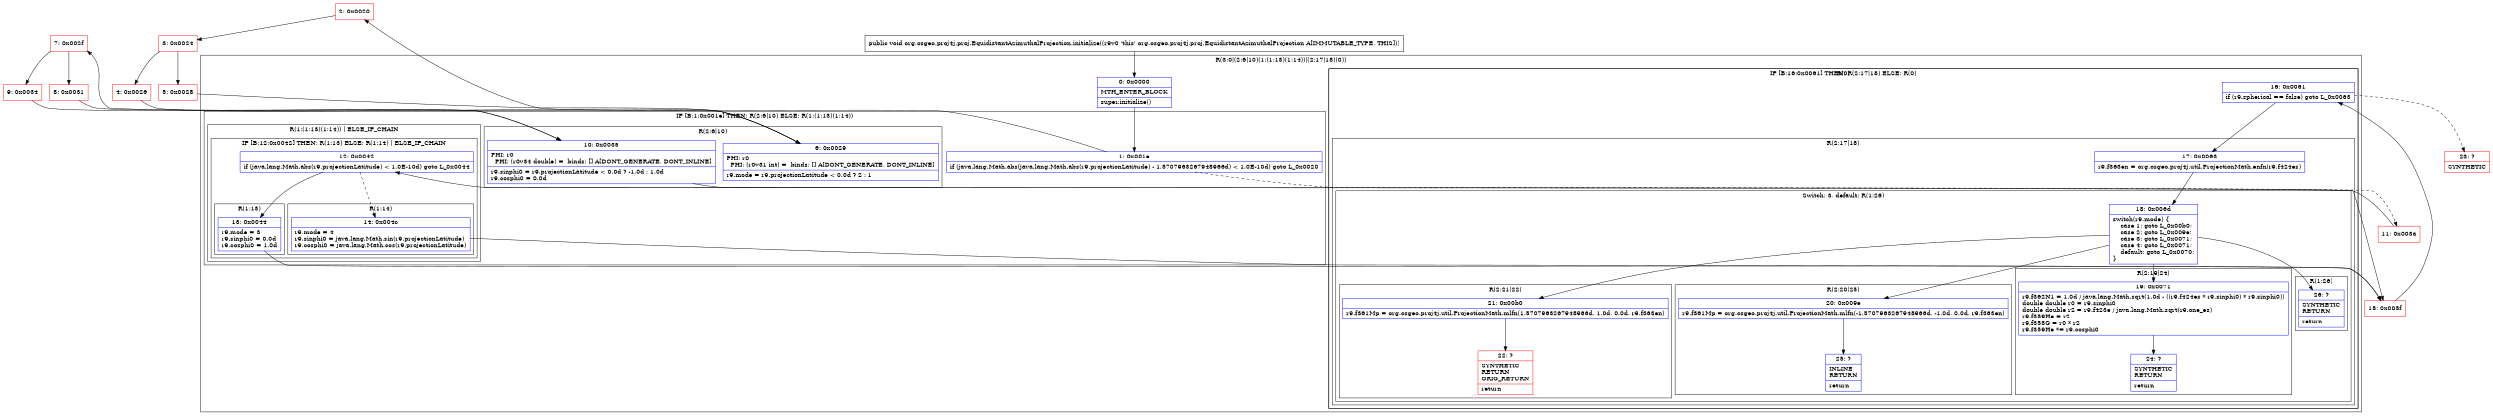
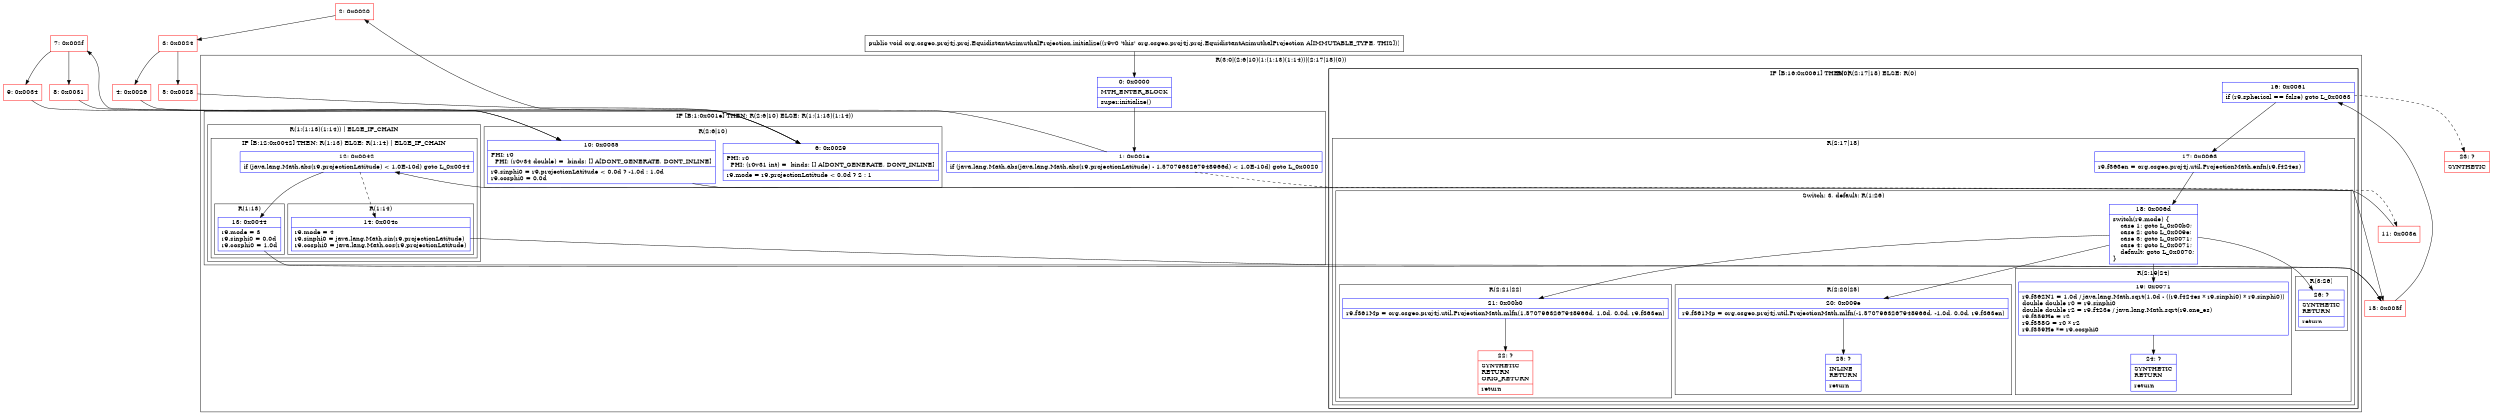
(2321, 282) -> (2321, 282)
